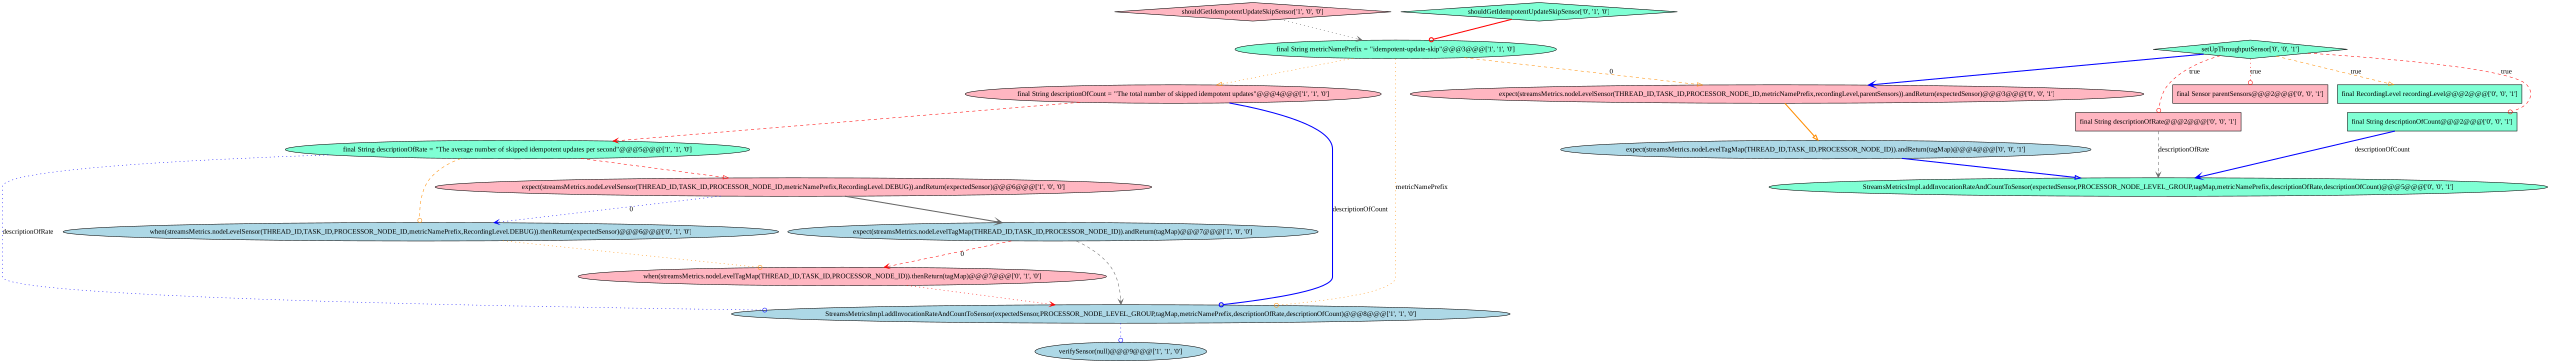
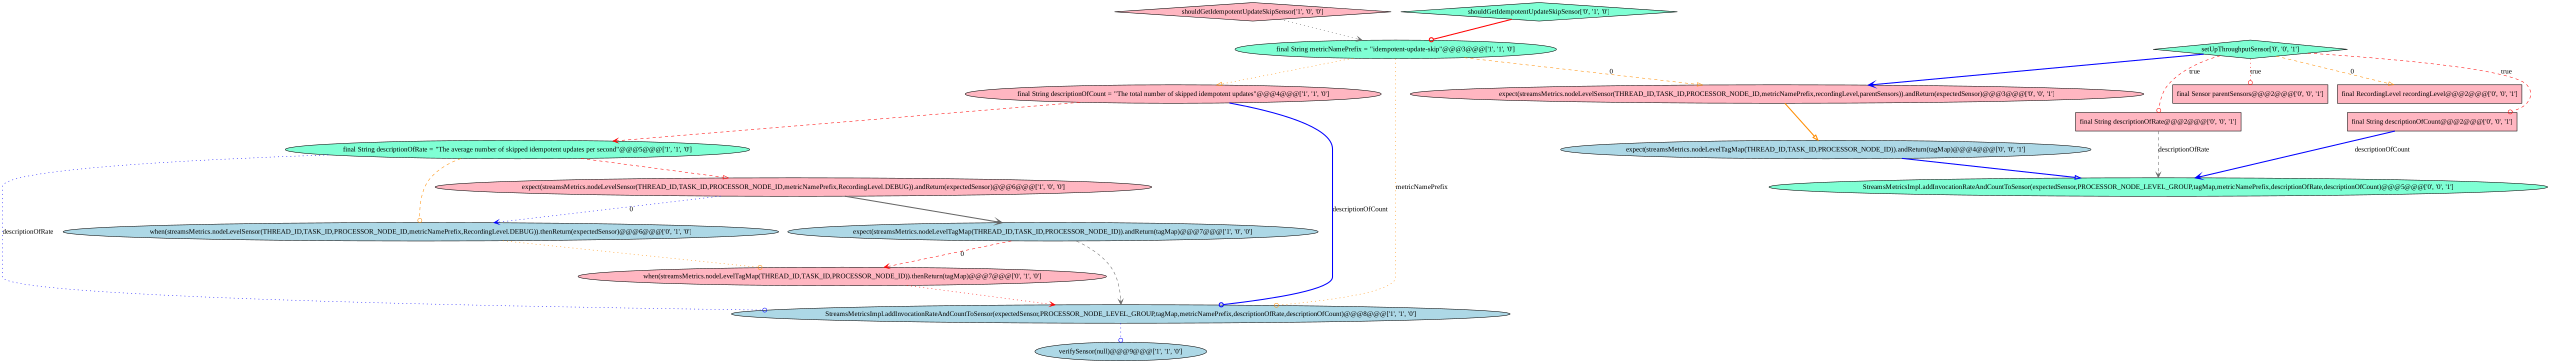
(2356, 72) -> (2352, 72)
(2430, 94) -> (2430, 94)
(2432, 122) -> (2432, 122)
